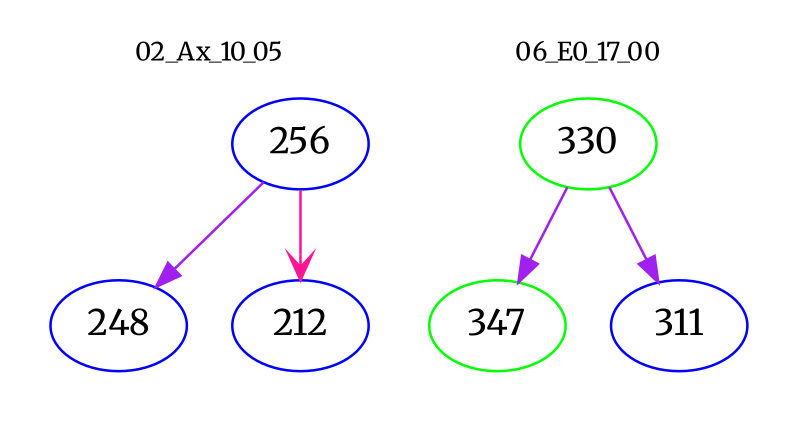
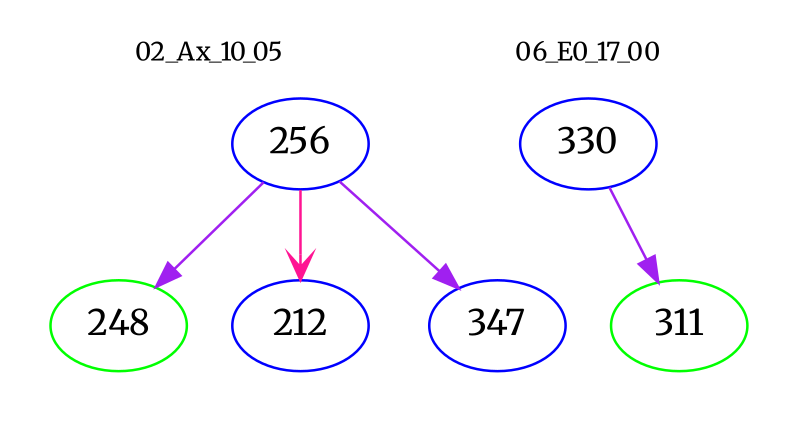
(588, 144) -> (588, 144)
(549, 224) -> (372, 211)
(119, 326) -> (119, 326)
(497, 326) -> (497, 326)
(679, 326) -> (679, 326)
